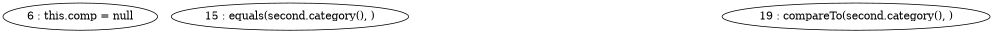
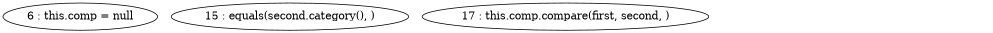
none -> (565, 17)
(856, 17) -> none
